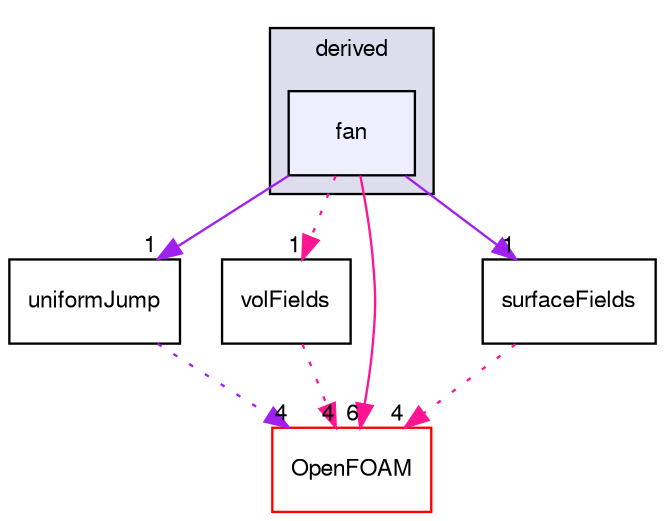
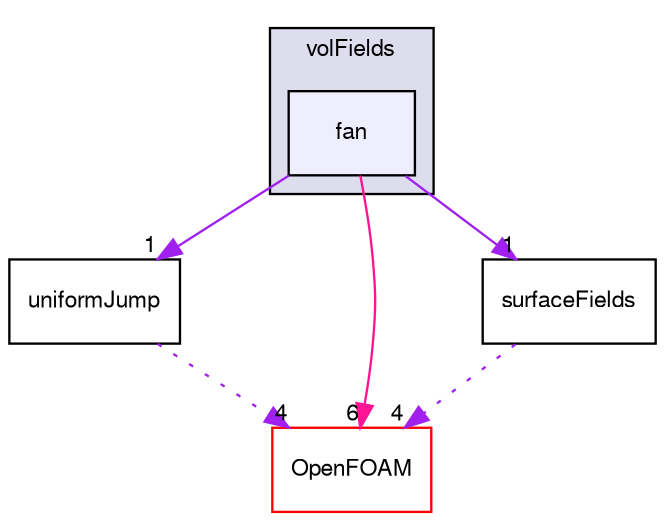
(352, 50) -> (352, 50)
(286, 302) -> none
(470, 379) -> (470, 379)
